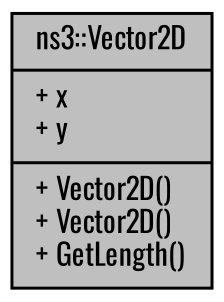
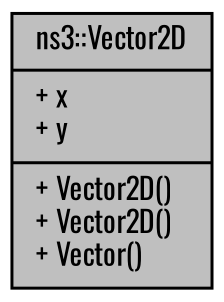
(110, 257) -> (90, 257)
